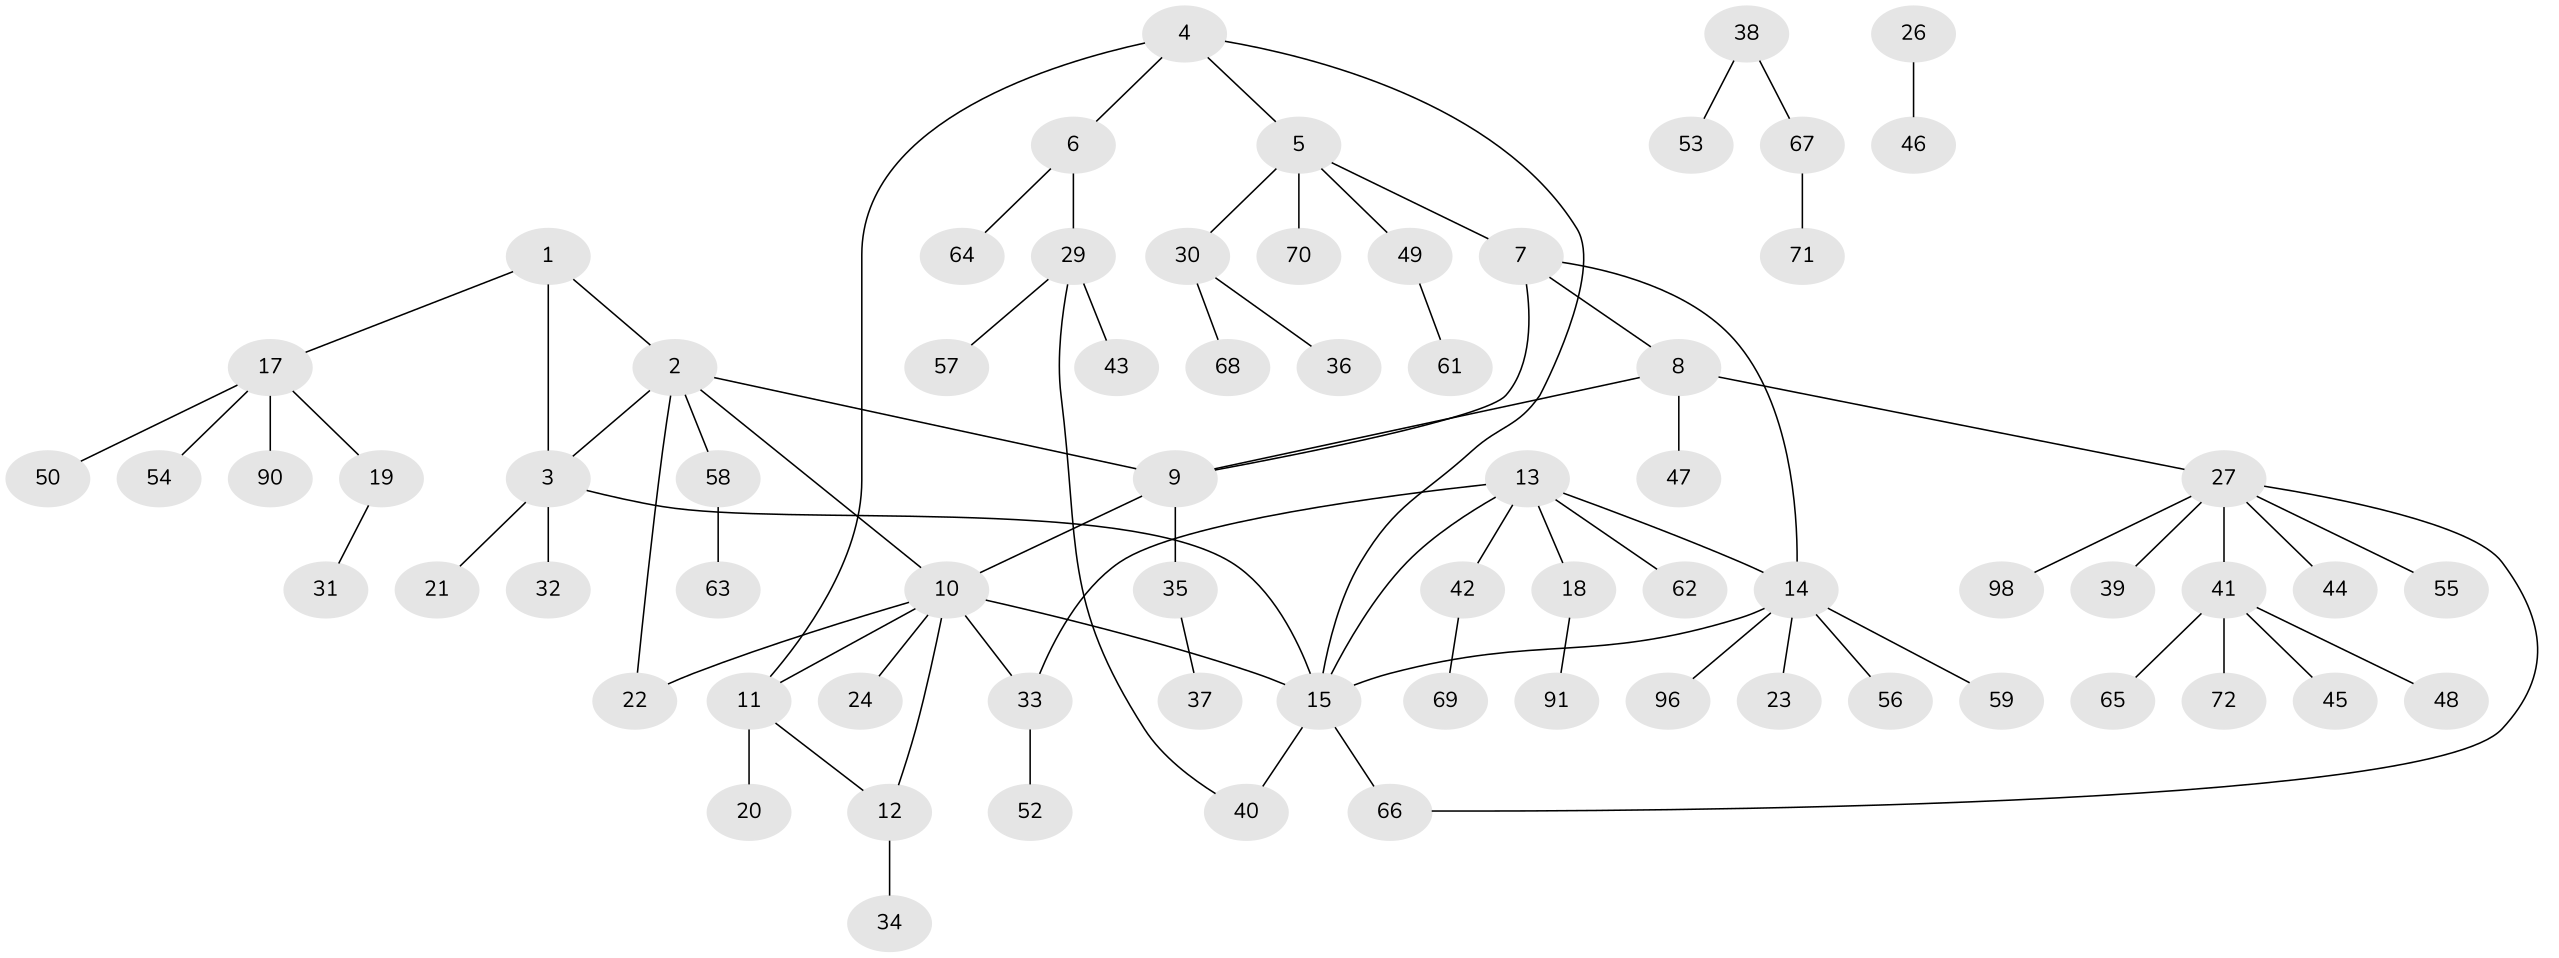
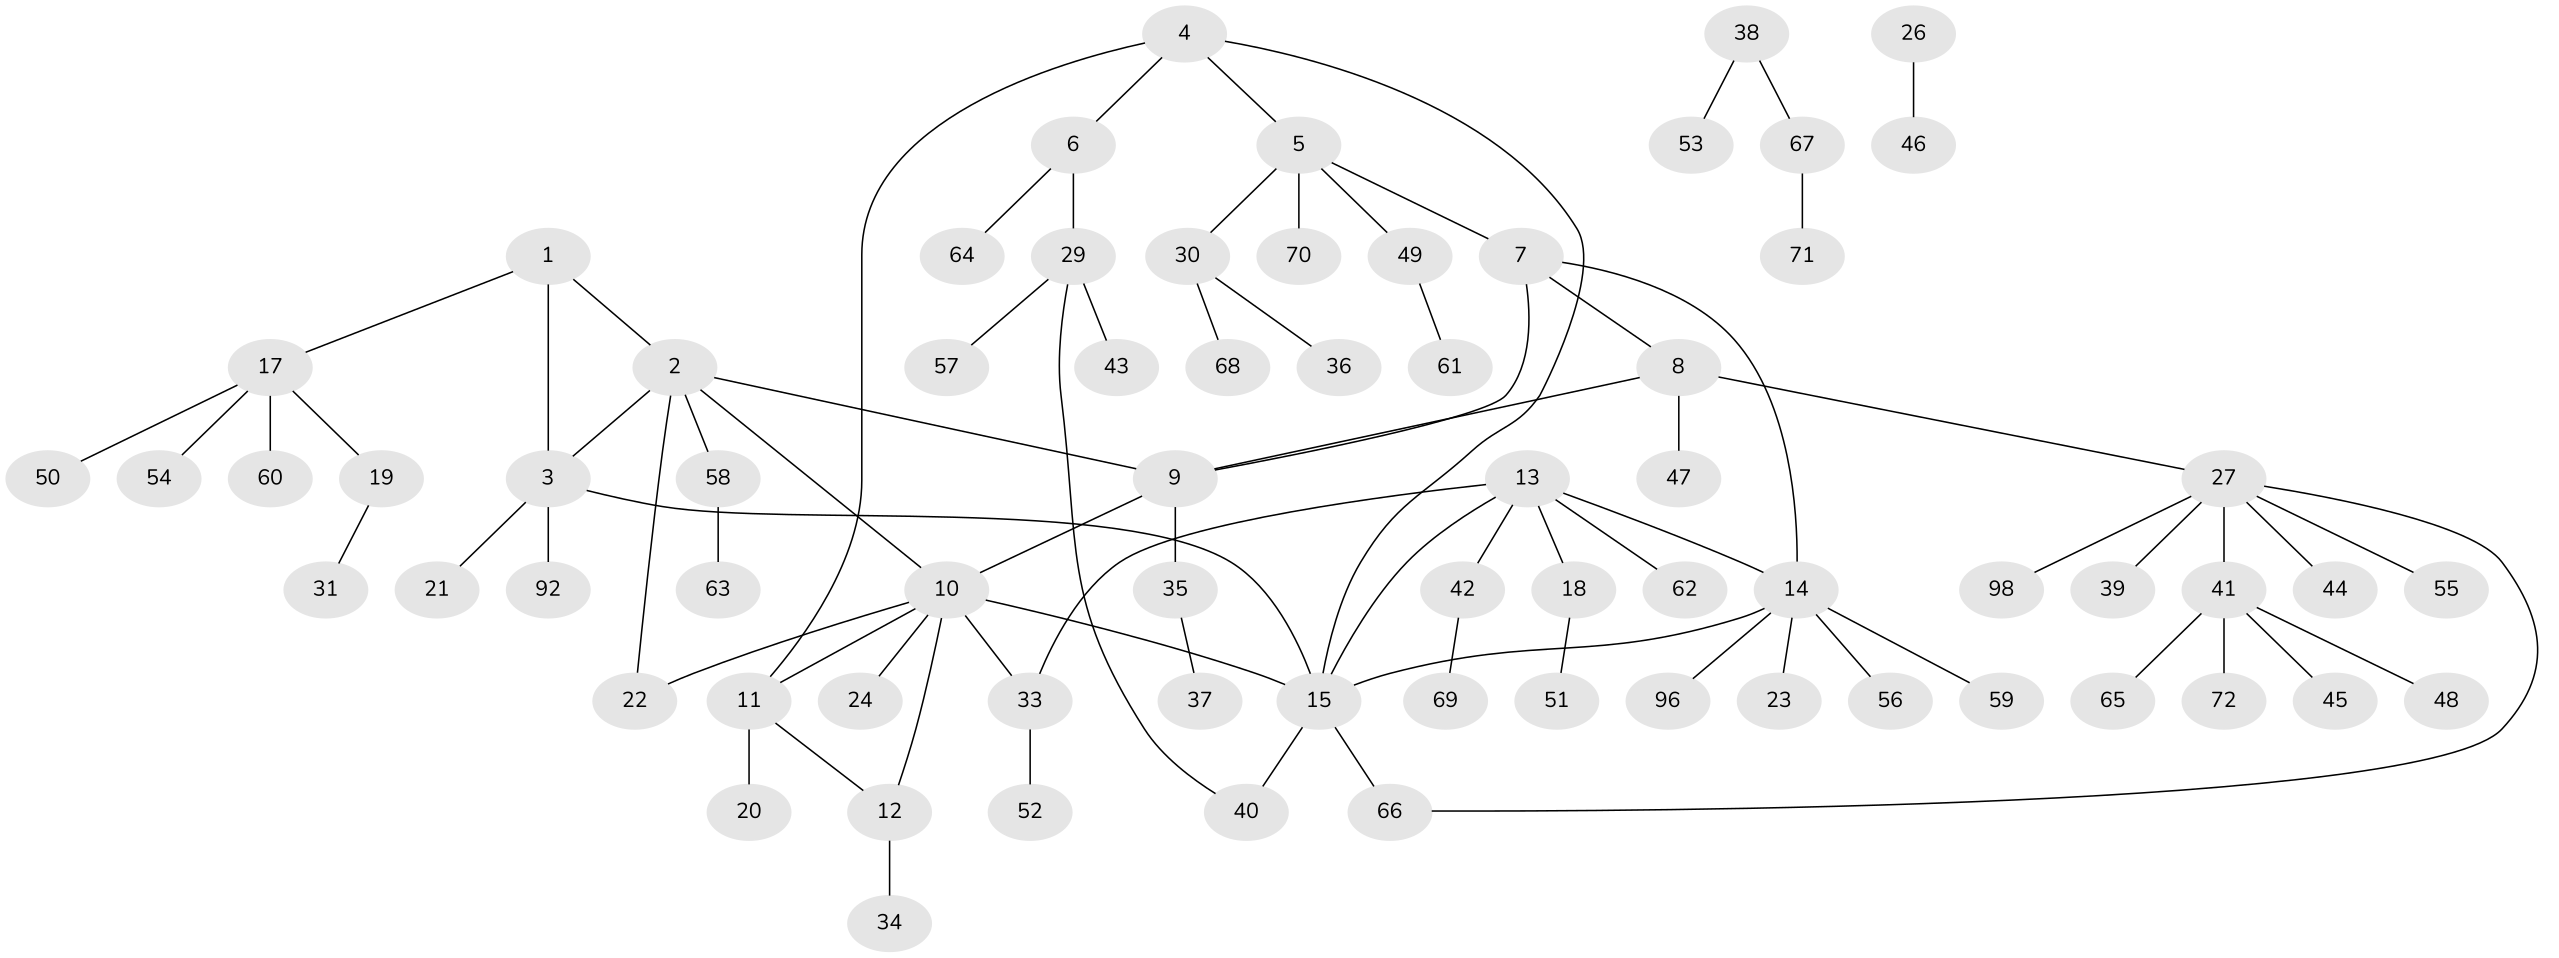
(270, 479) -> (270, 479)
(548, 590) -> (548, 590)
(1557, 701) -> (1557, 701)
